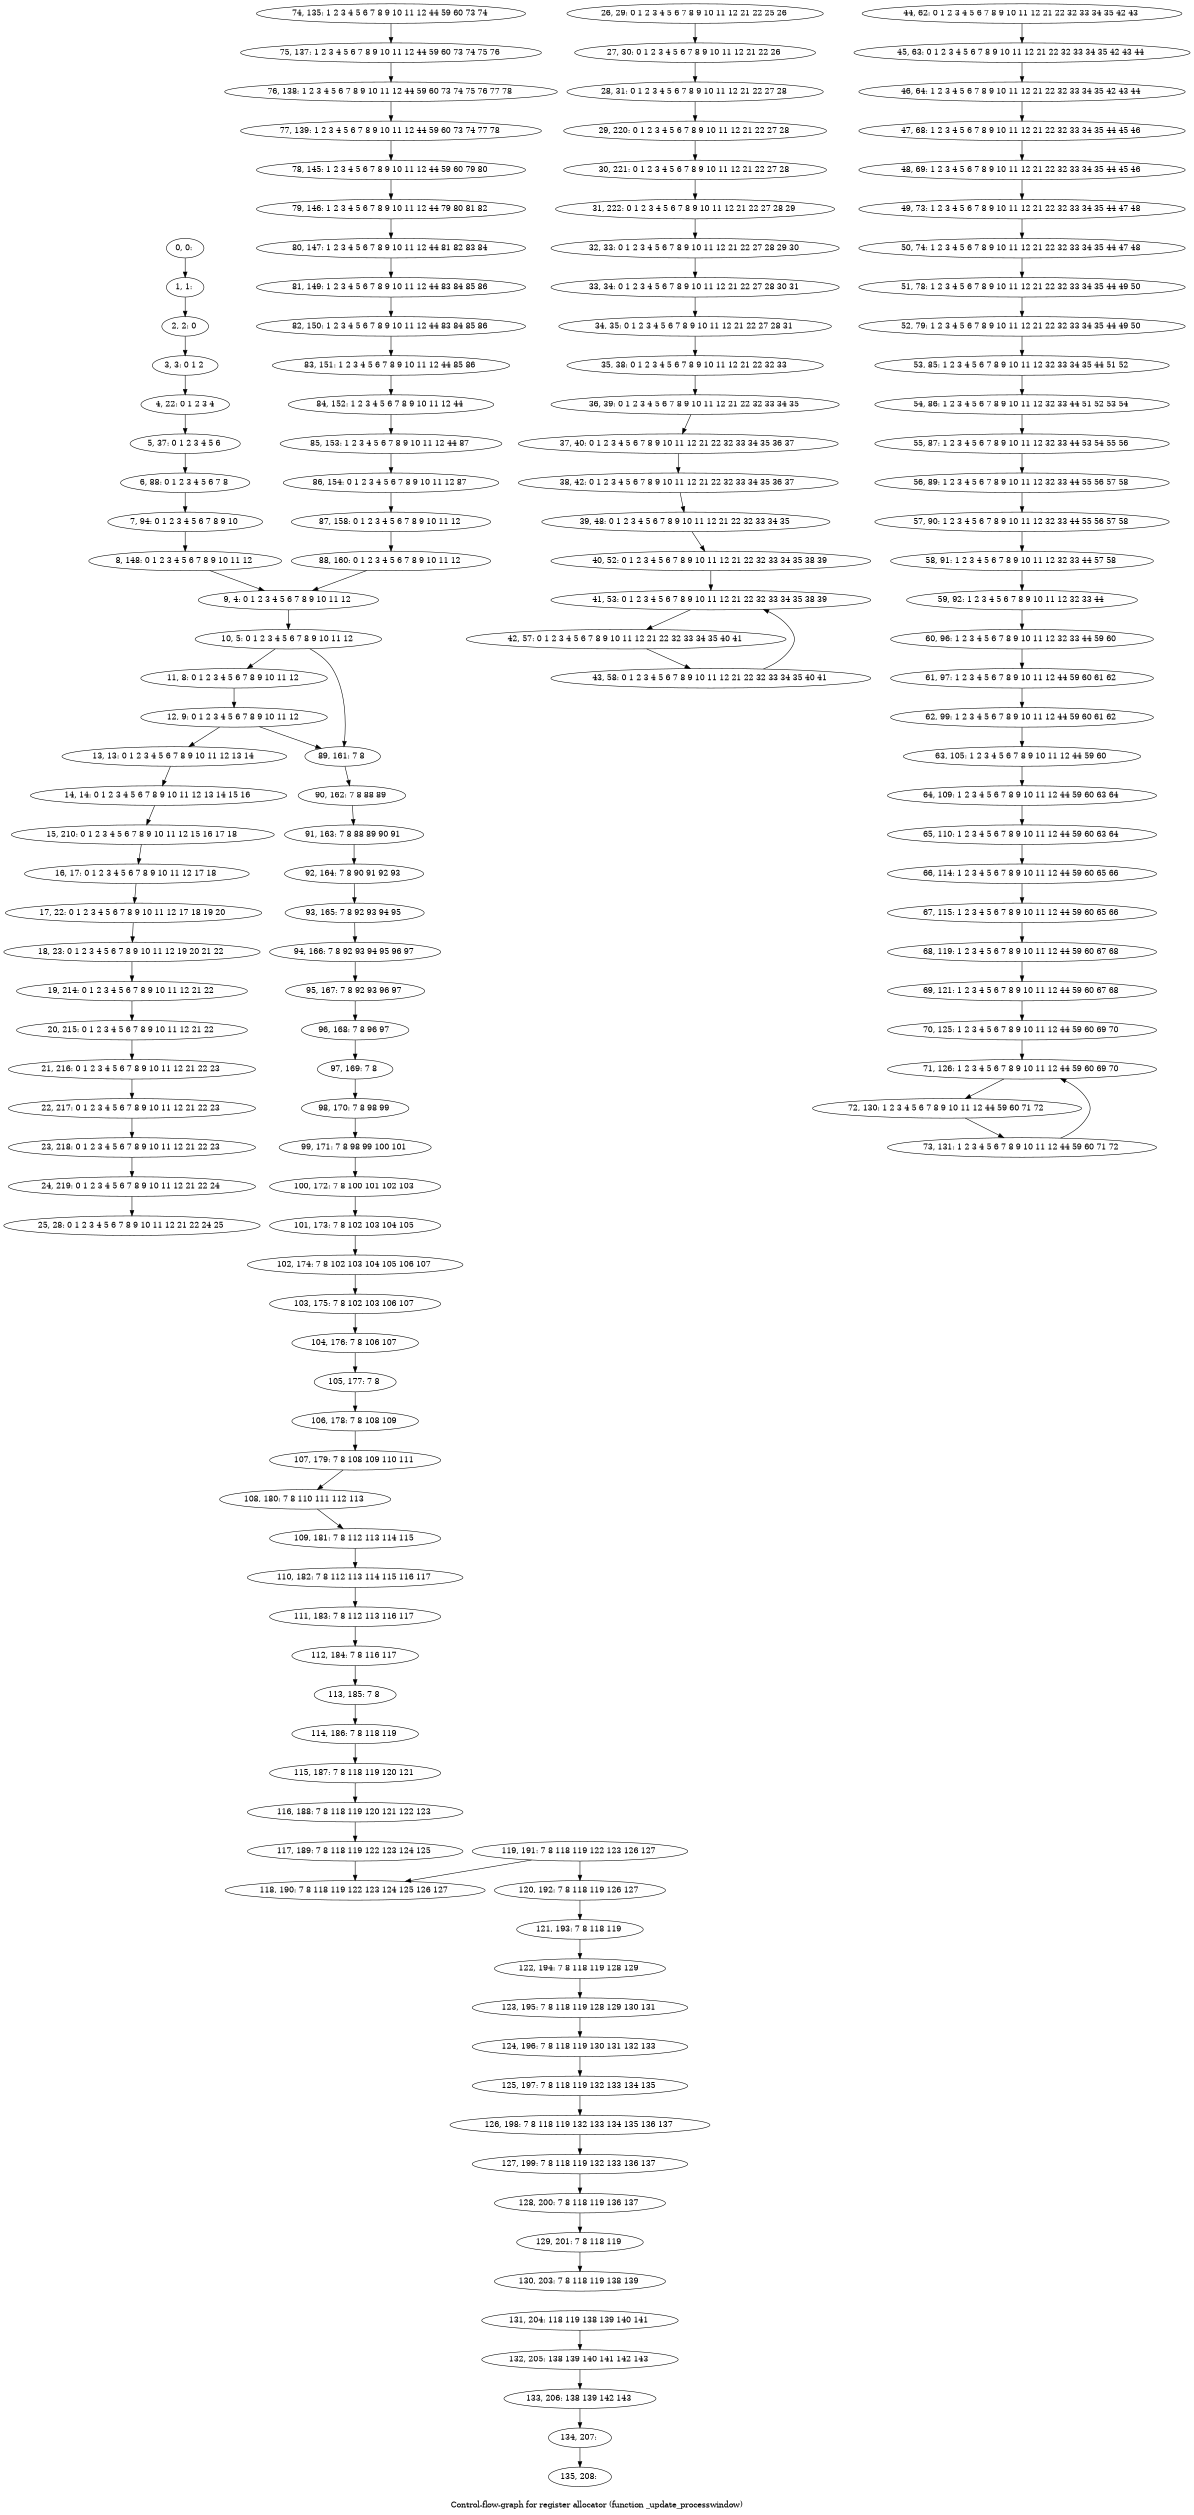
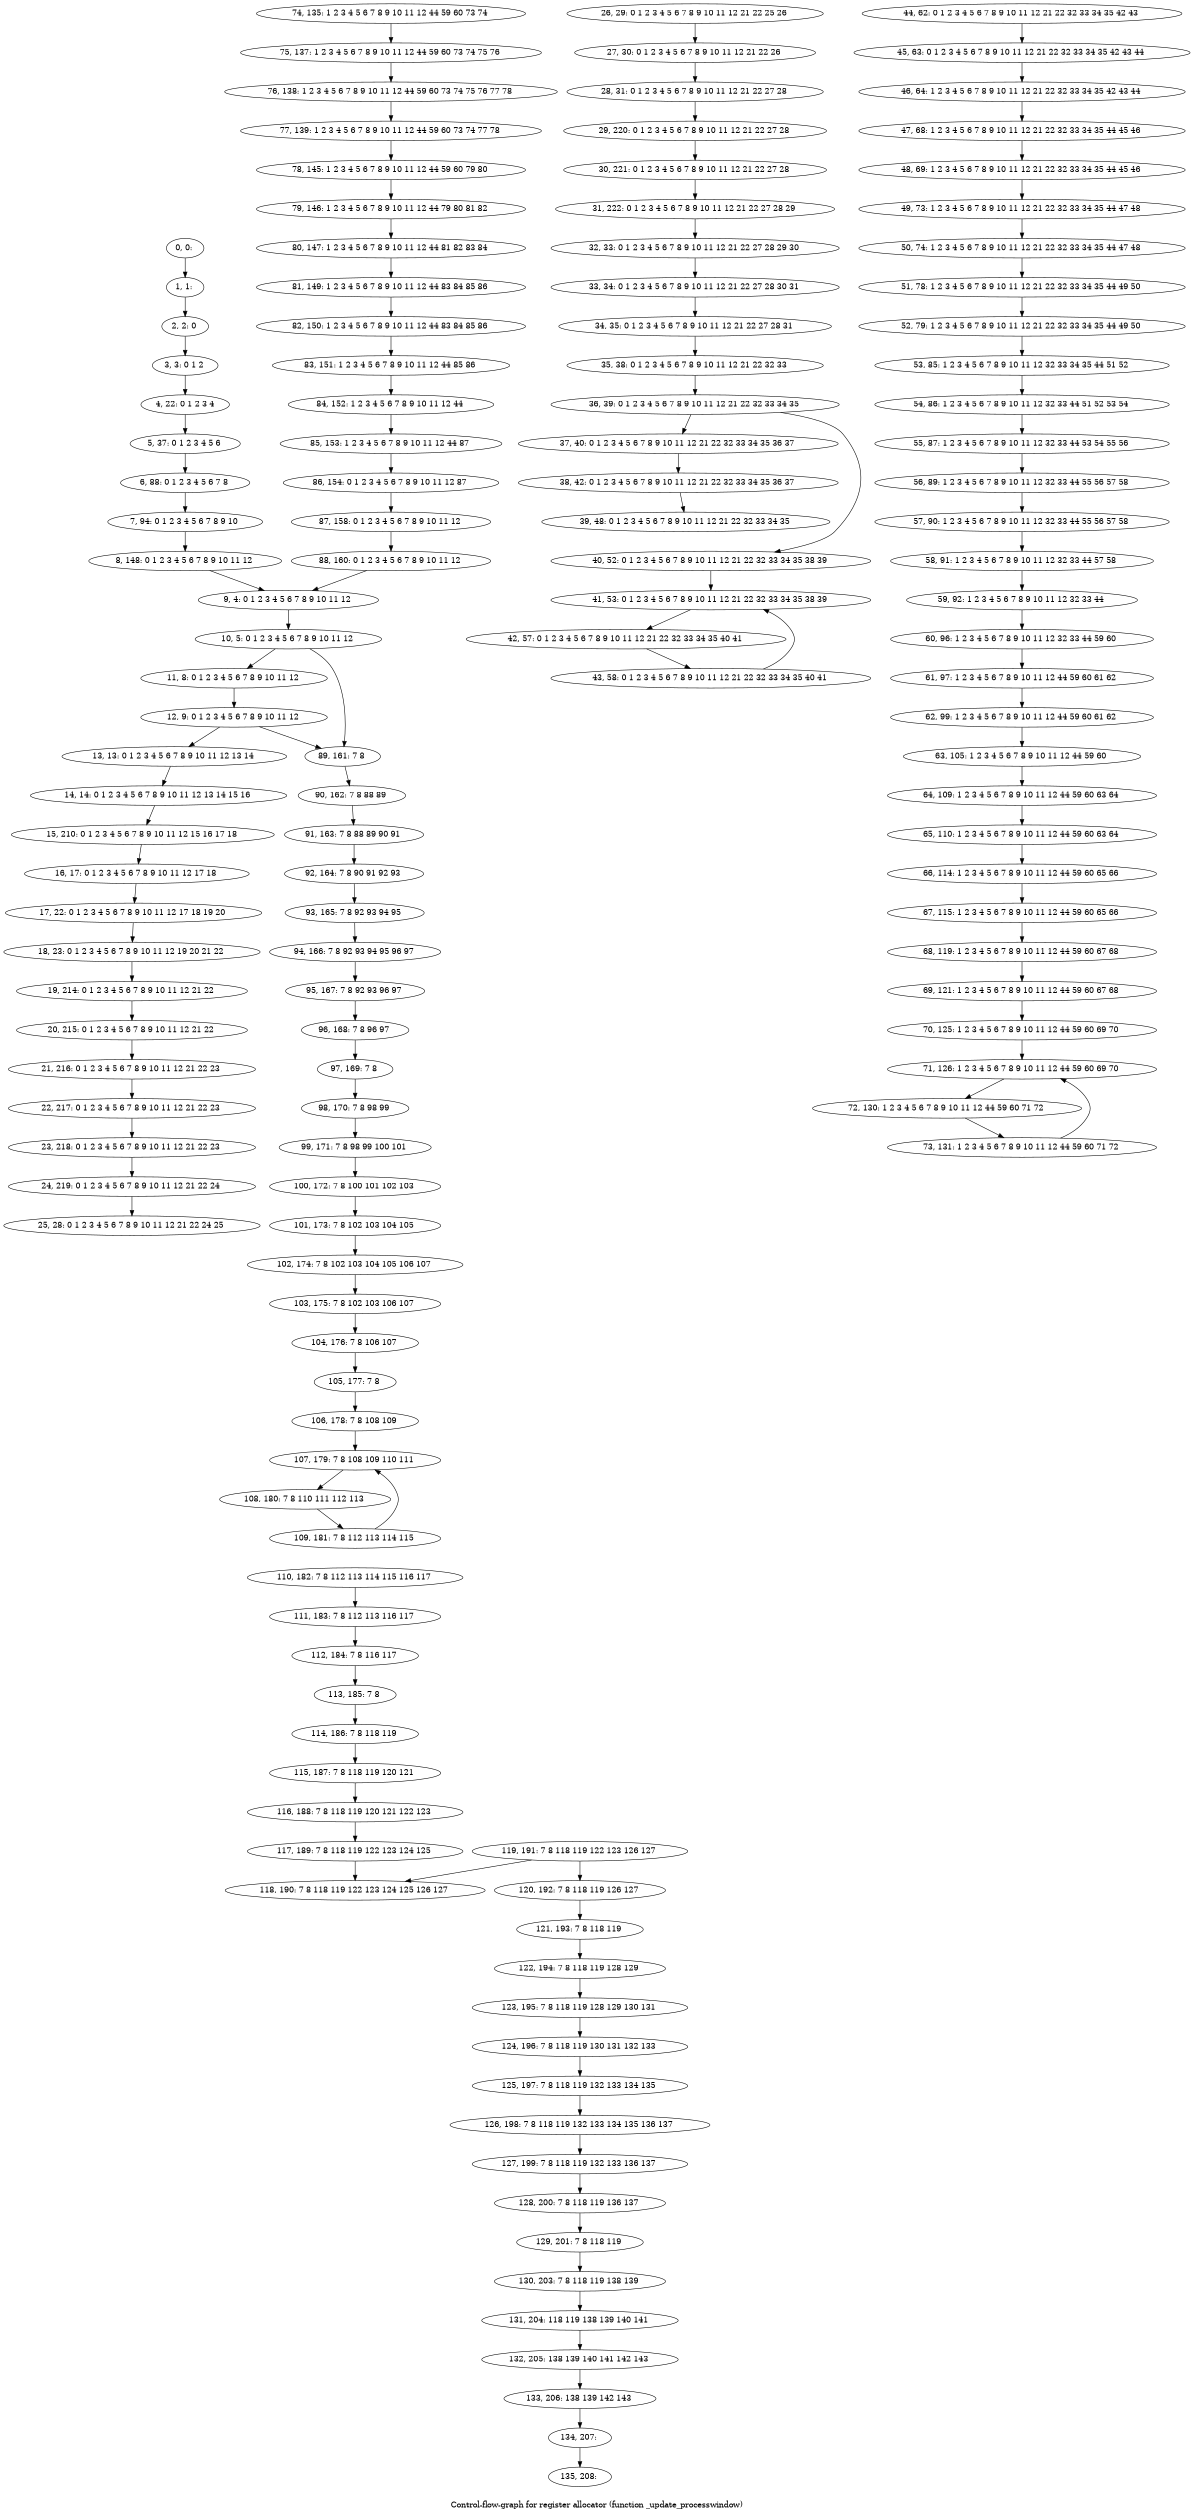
(697, 539) -> (861, 480)
(355, 1555) -> (398, 1502)
none -> (580, 2298)
